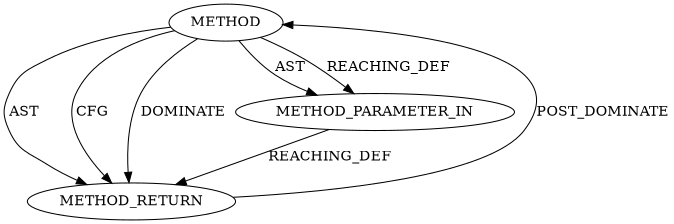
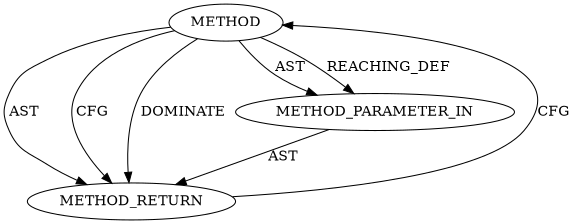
(603, 112) -> (554, 112)
(330, 157) -> (283, 157)
